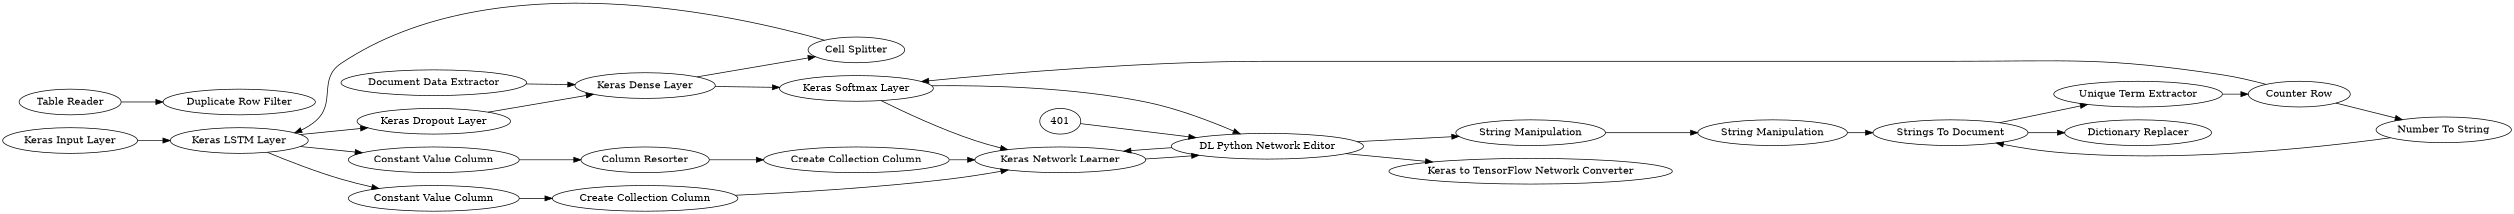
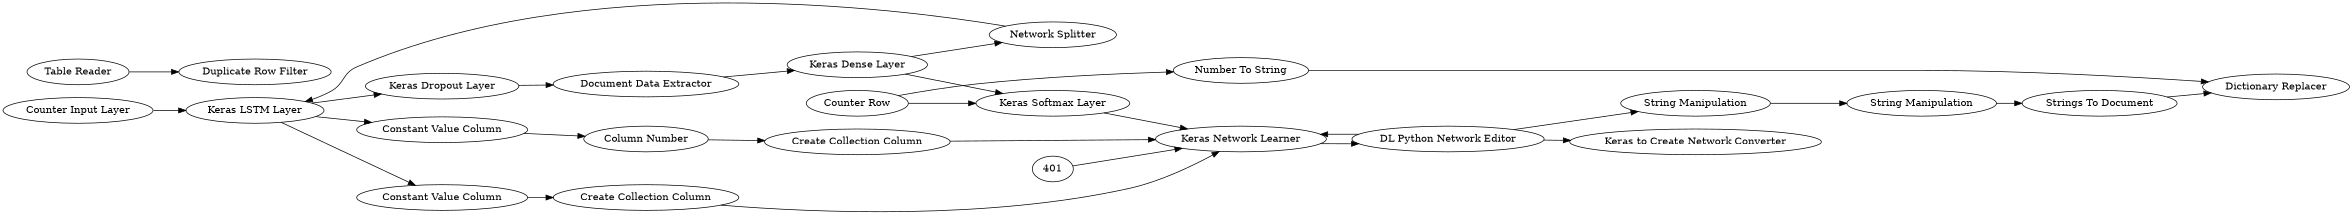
(856, 50) -> (1053, 35)
(1085, 93) -> none
(2138, 94) -> none
(537, 104) -> (532, 85)
(1135, 130) -> (1124, 158)
(70, 141) -> (78, 110)
(2197, 155) -> (1755, 70)
(645, 160) -> (646, 139)
(1531, 171) -> (1696, 142)
